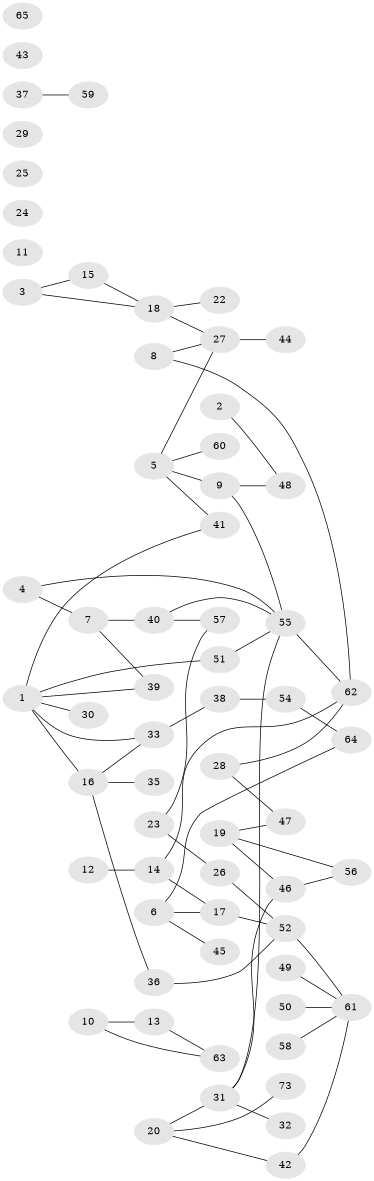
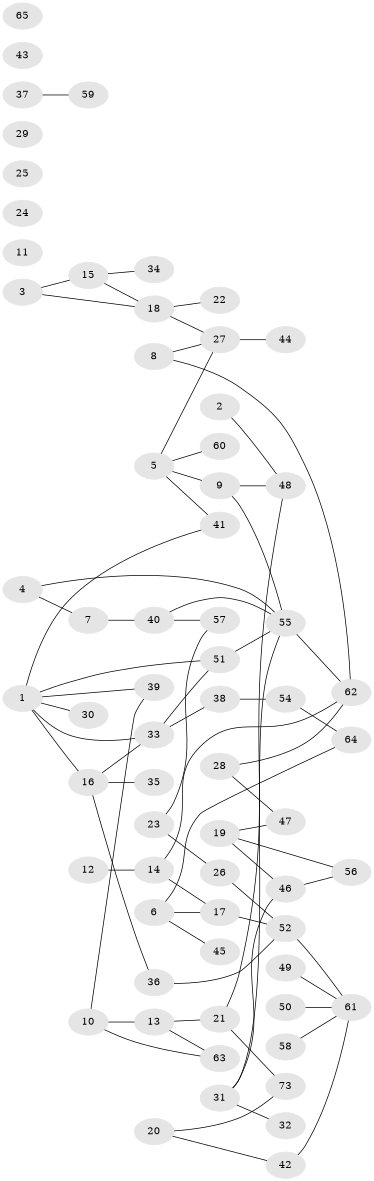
none -> (154, 270)
(121, 654) -> (115, 845)
none -> (181, 702)
none -> (220, 1019)
(187, 1115) -> none
